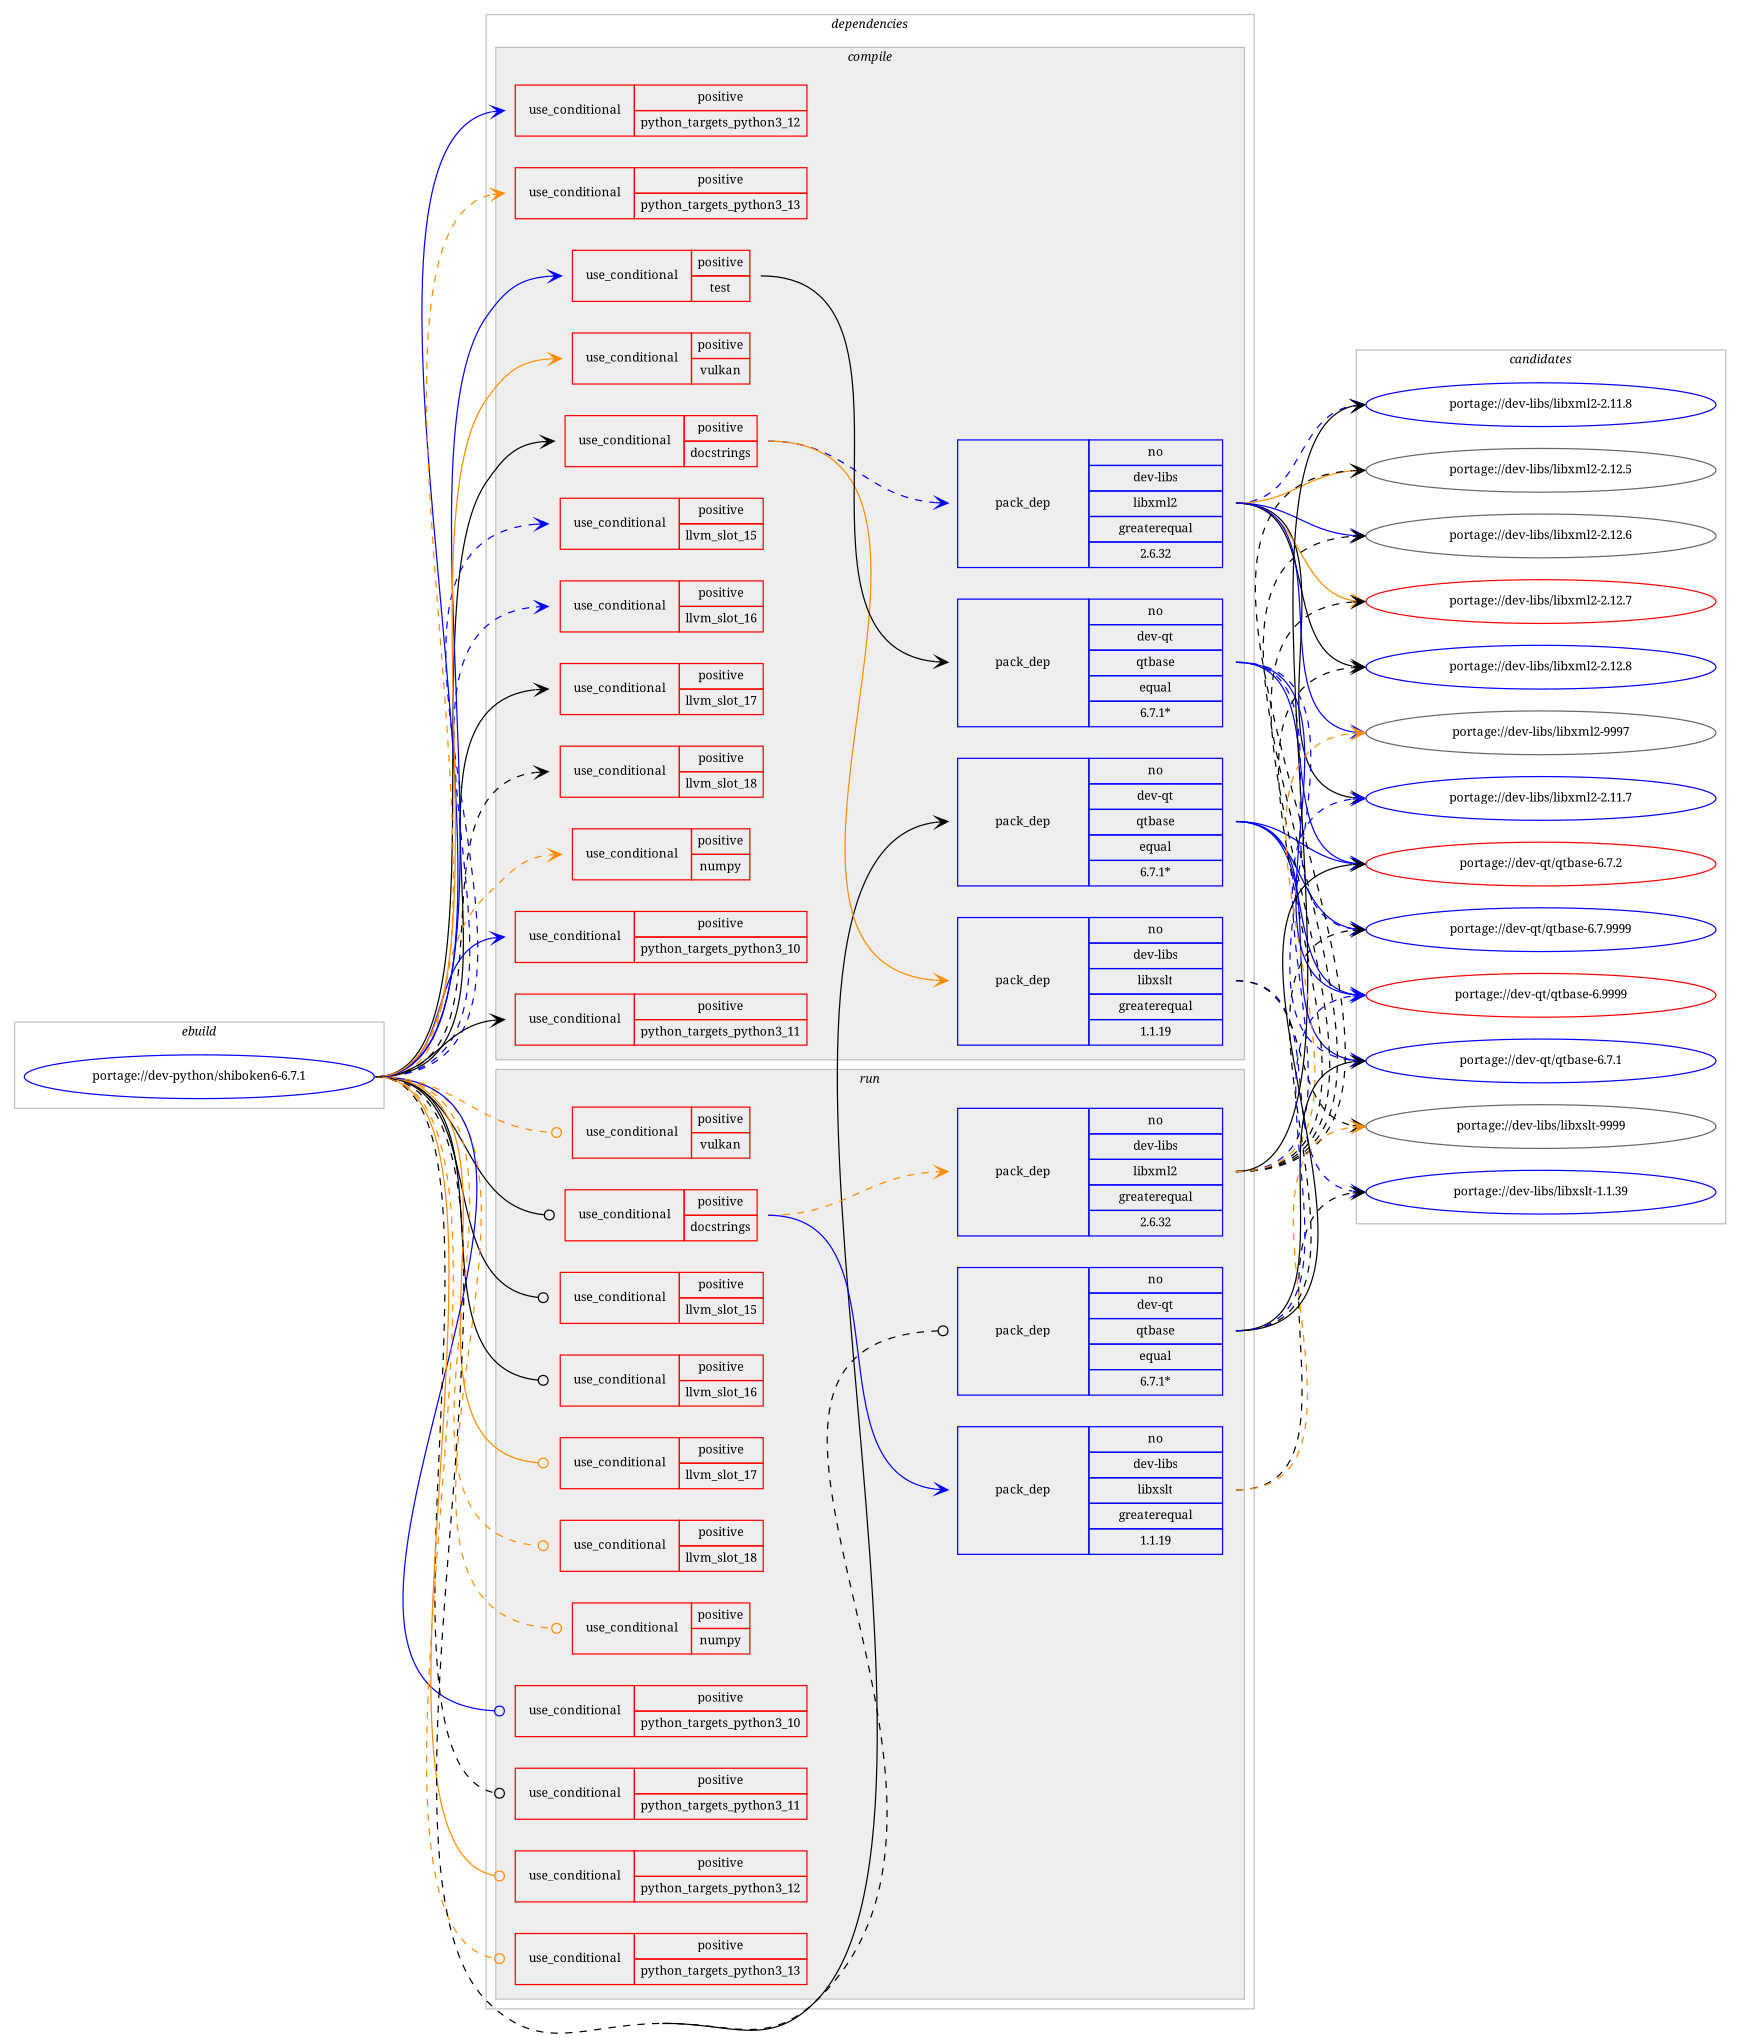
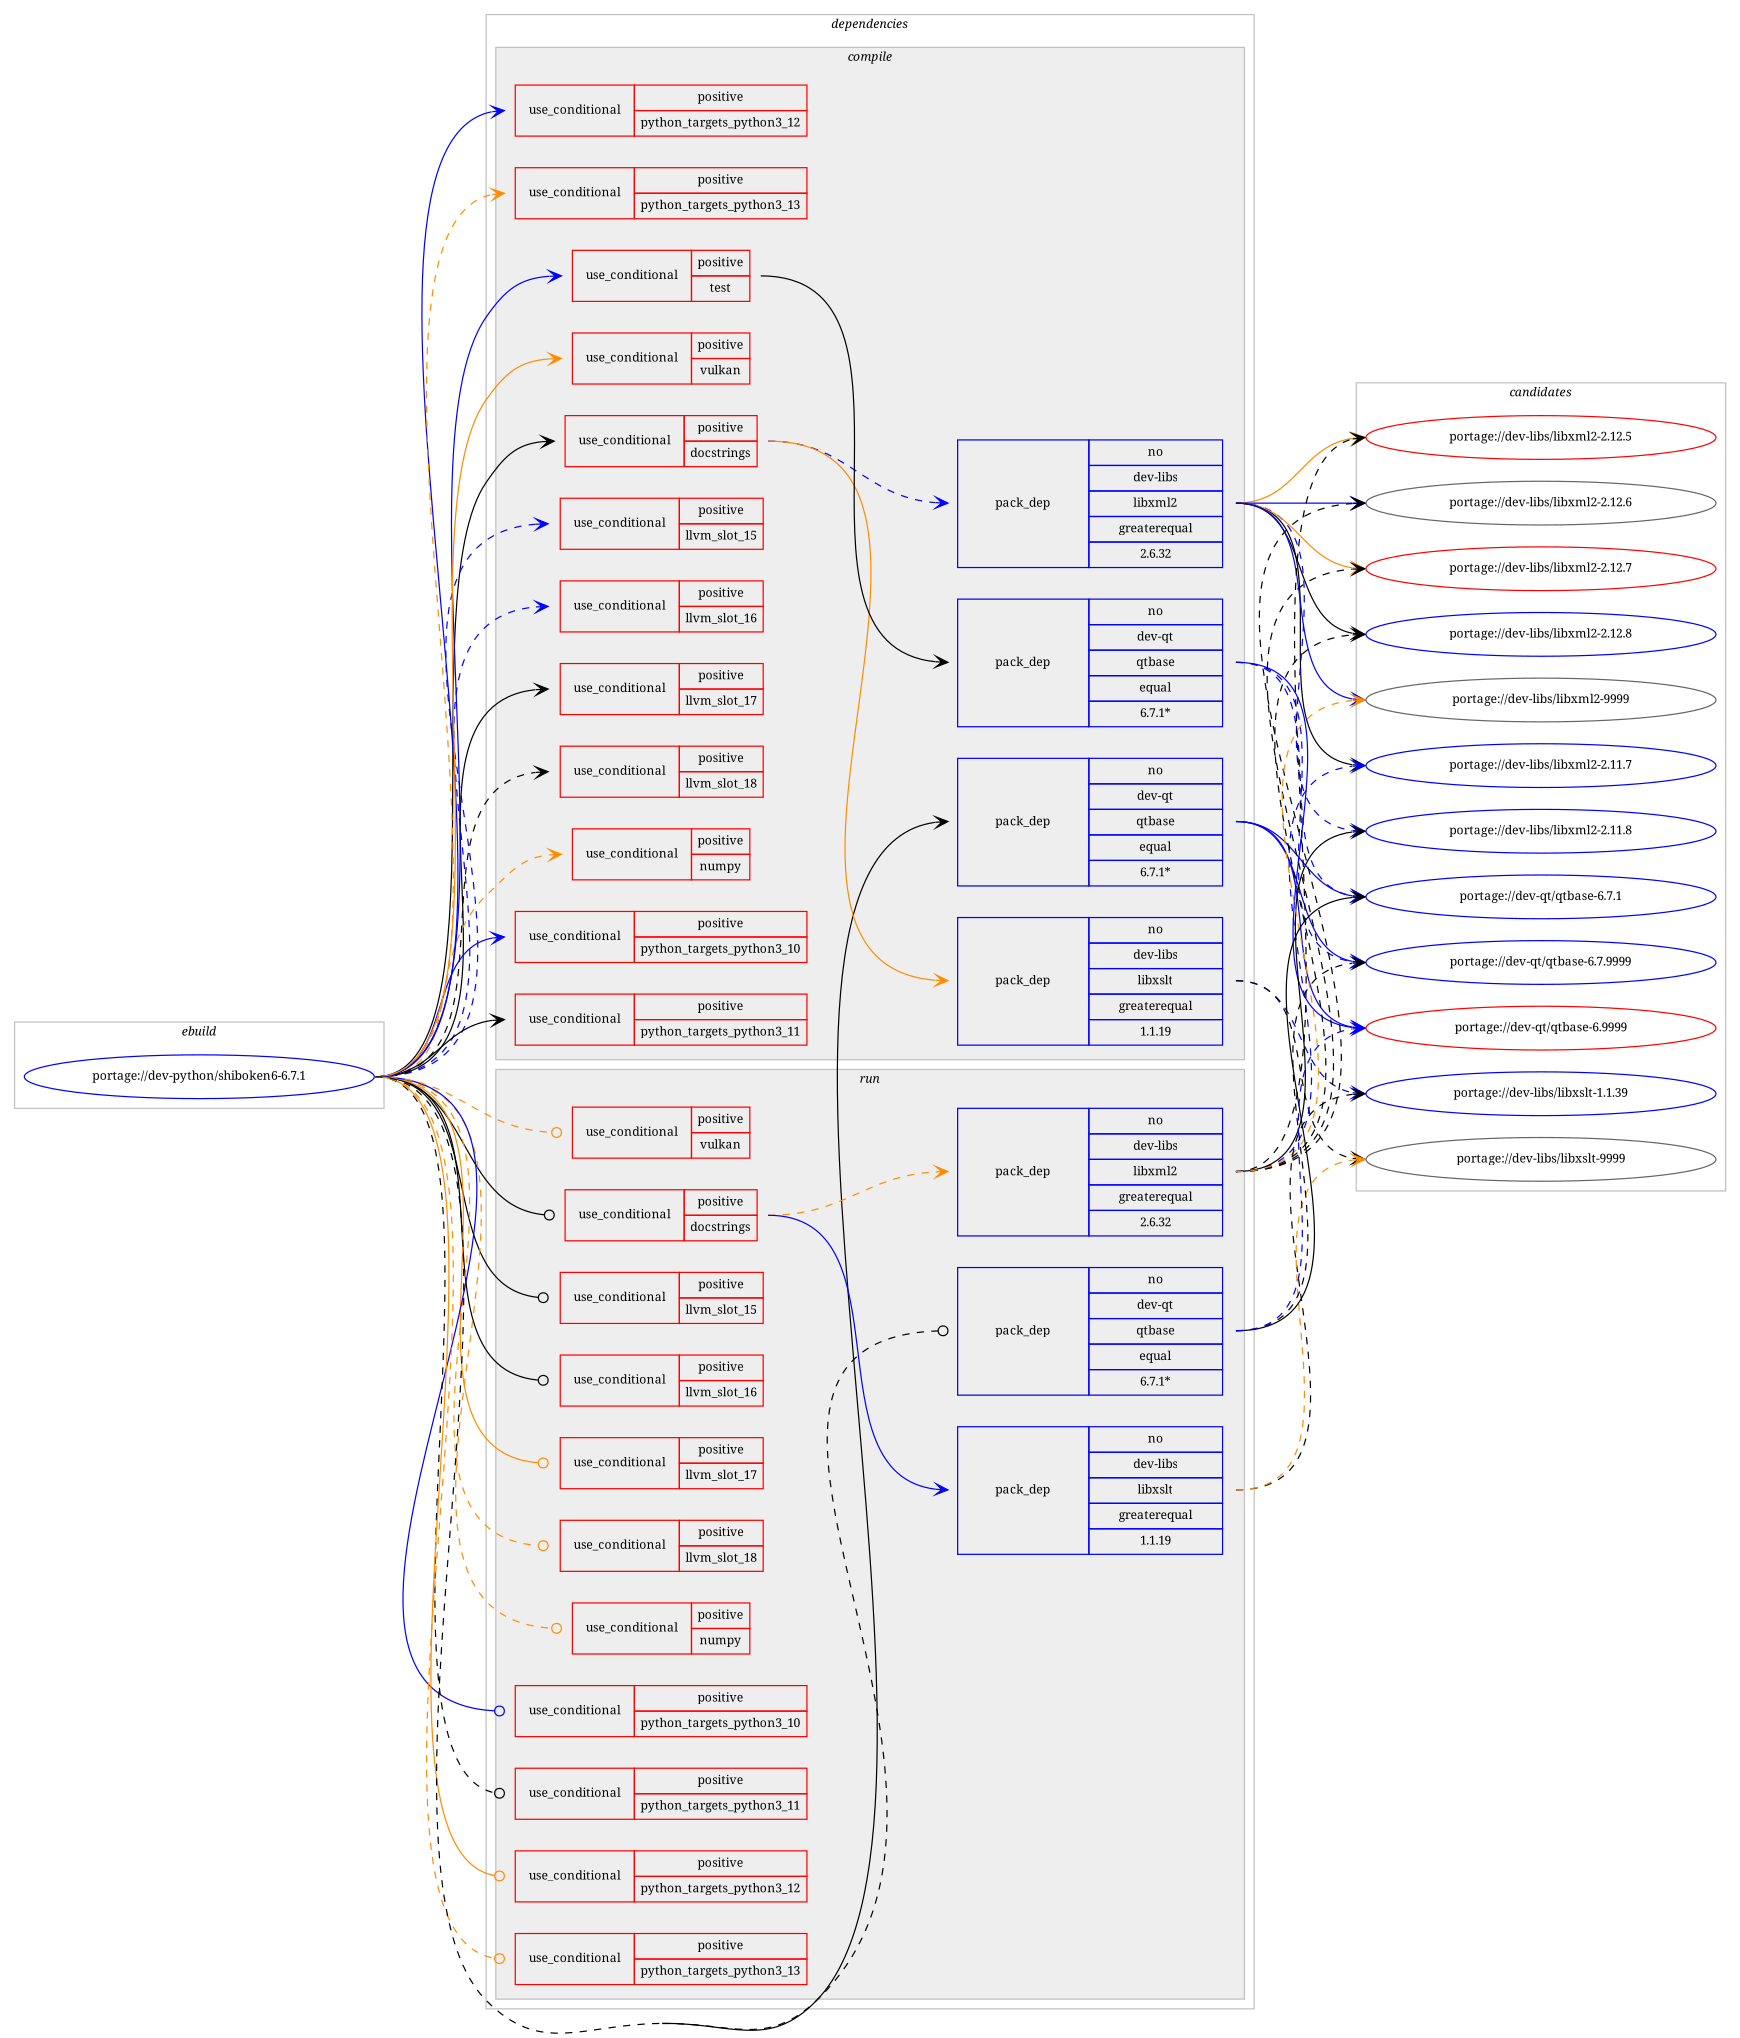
(1541, 470) -> (1541, 437)
(1541, 733) -> (1541, 700)
(1541, 864) -> none
